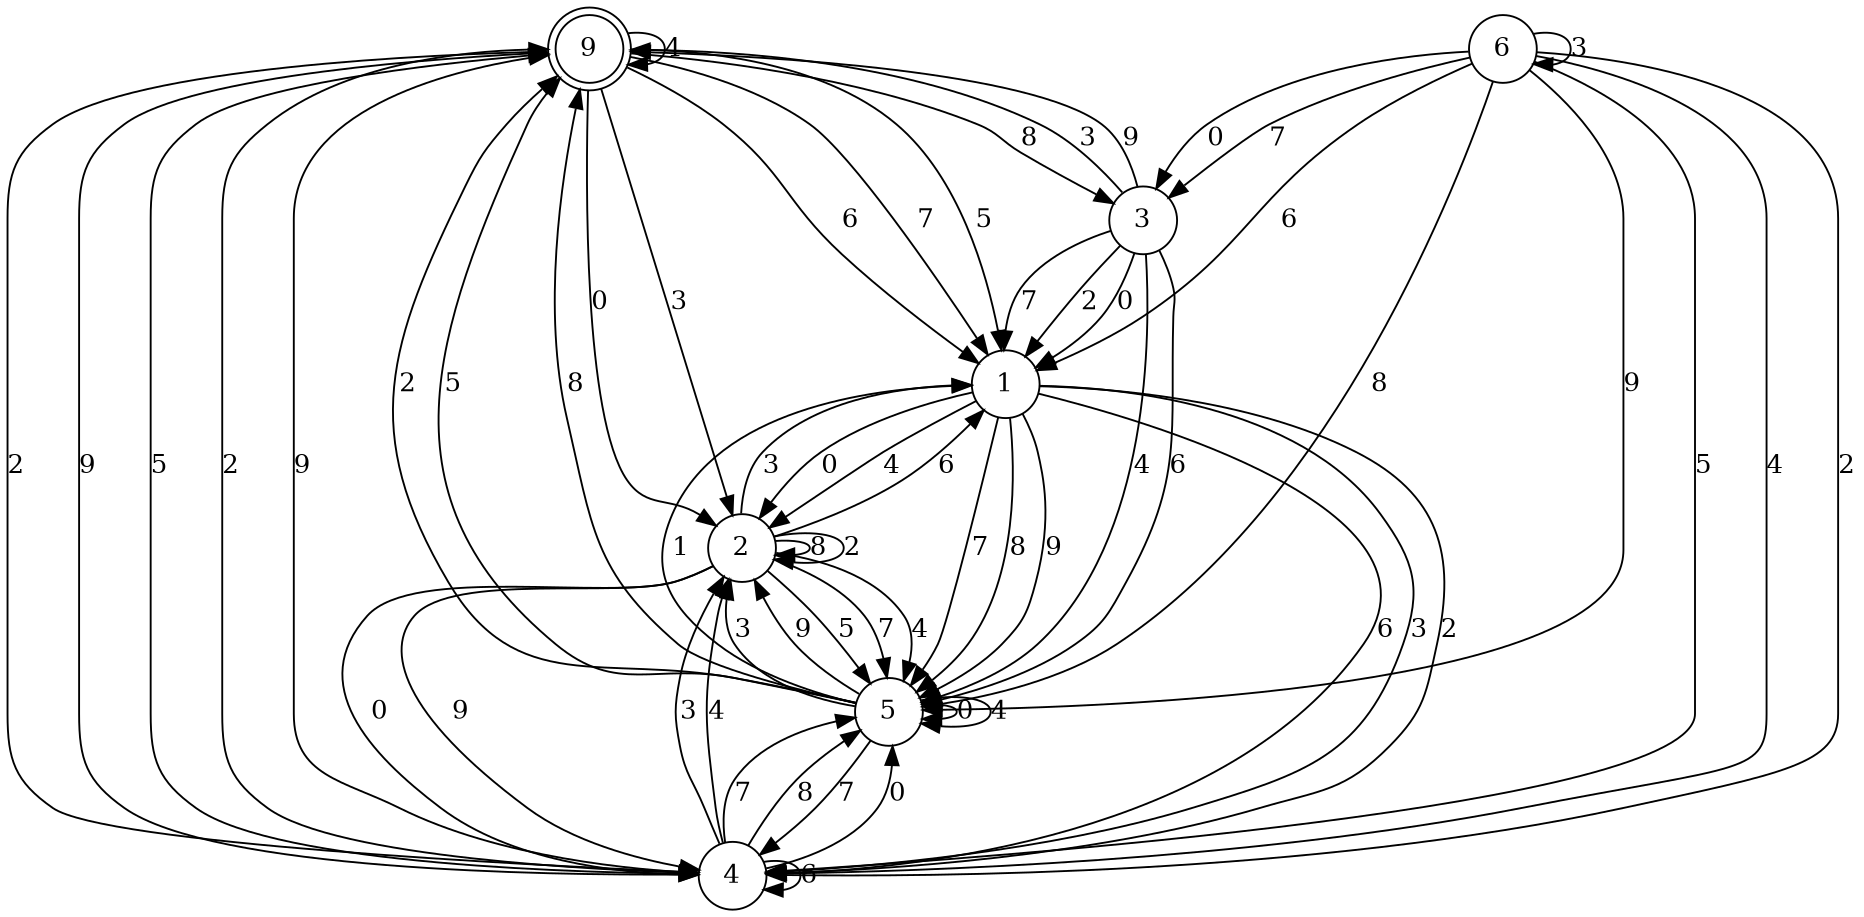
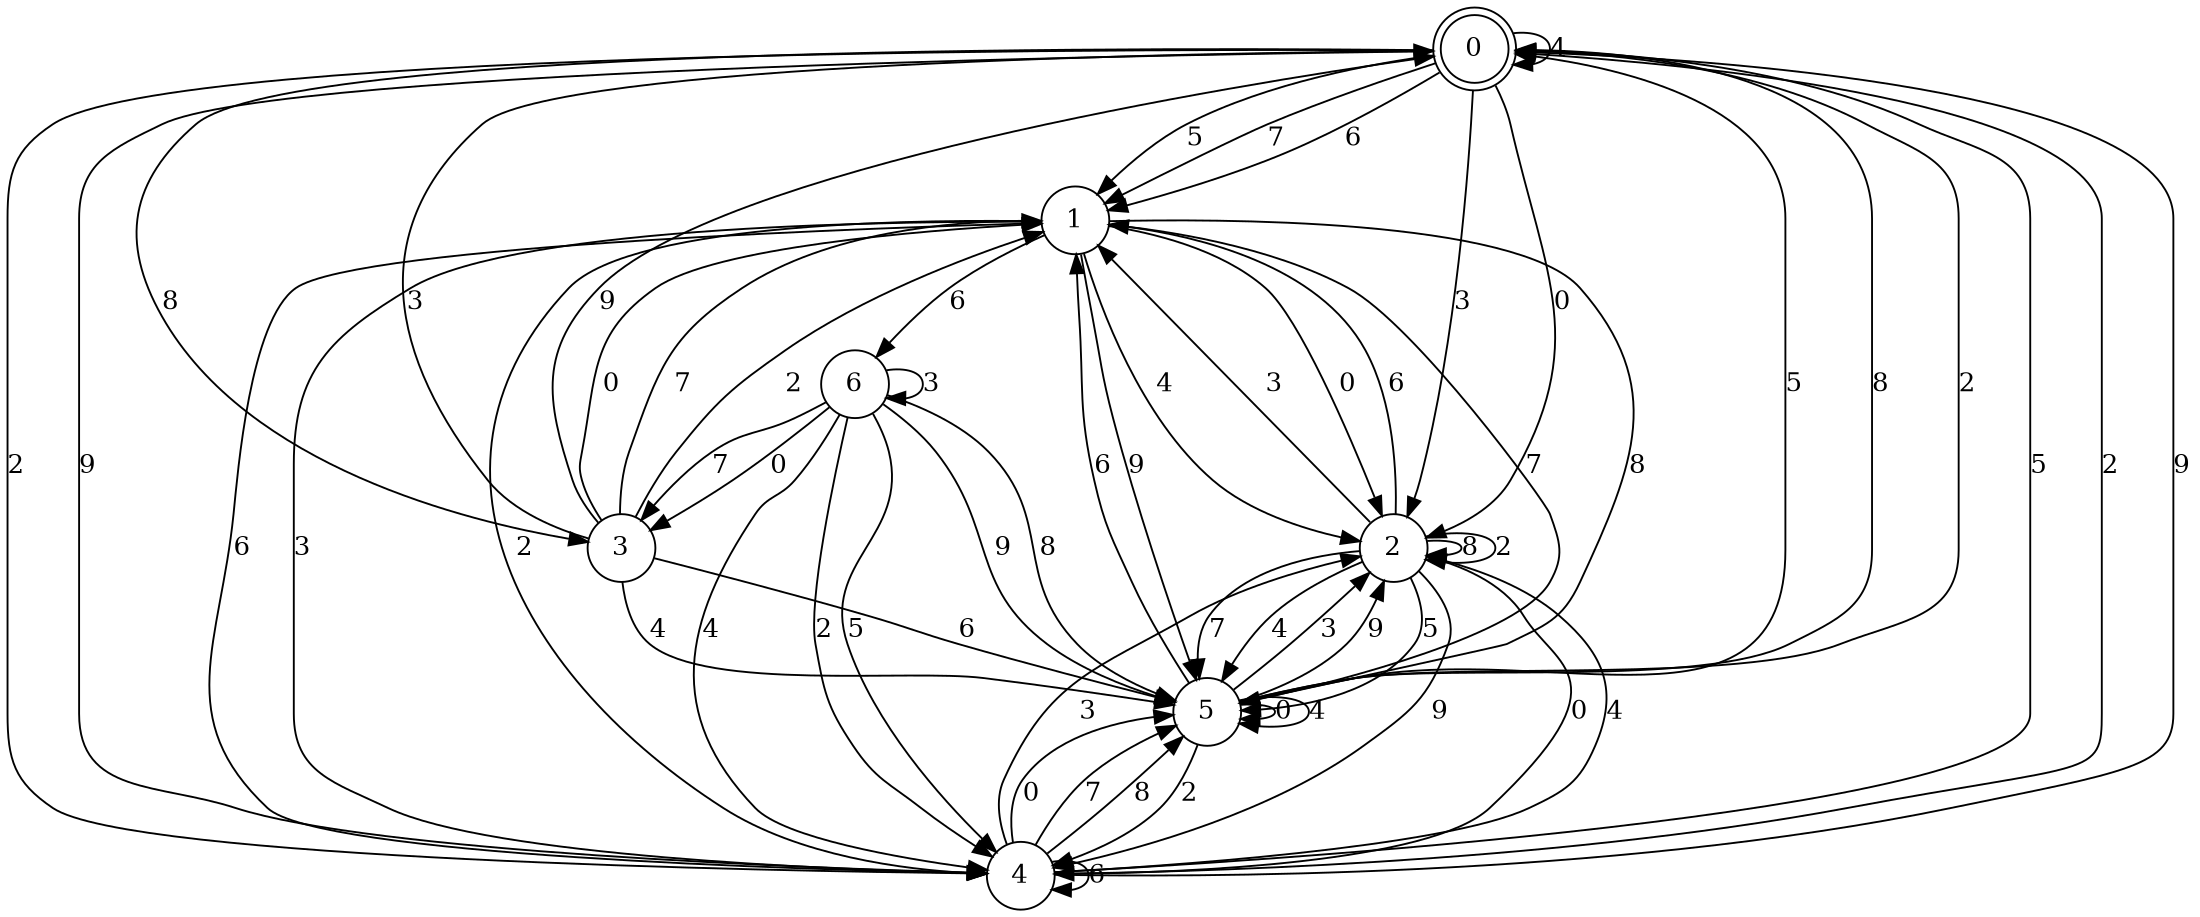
(589, 49) -> (1475, 49)
(1261, 210) -> (961, 280)
(682, 548) -> (1104, 466)
(848, 794) -> (1190, 794)
